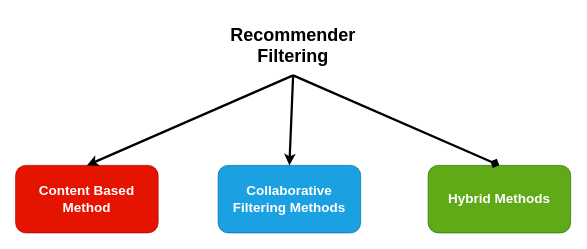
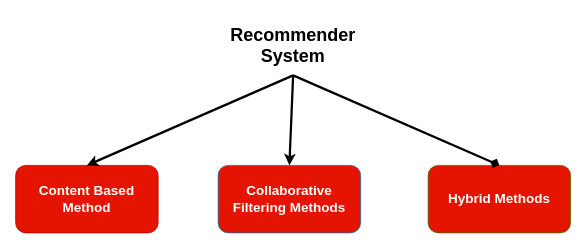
(293, 45) -> (293, 45)
(289, 199) -> (289, 199)
(499, 199) -> (499, 199)
